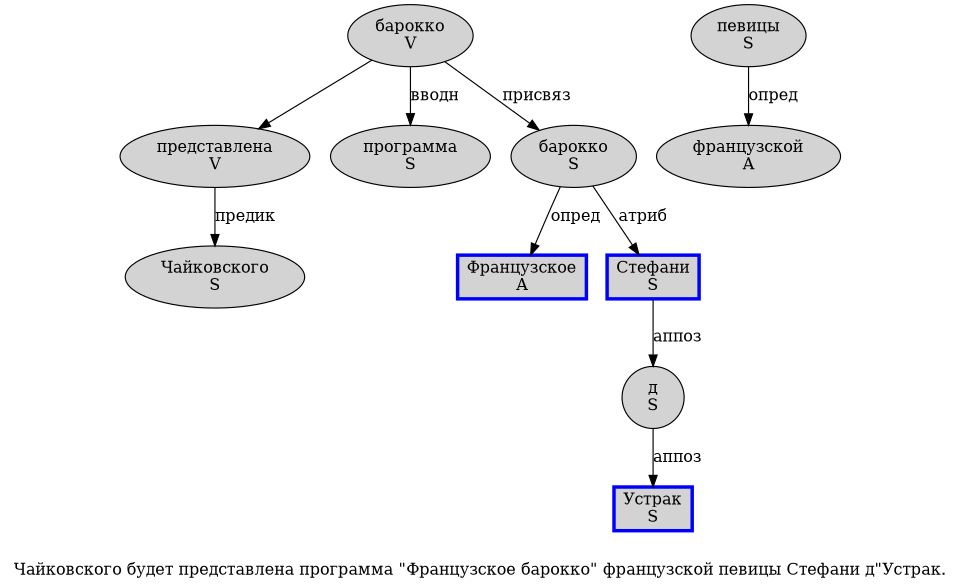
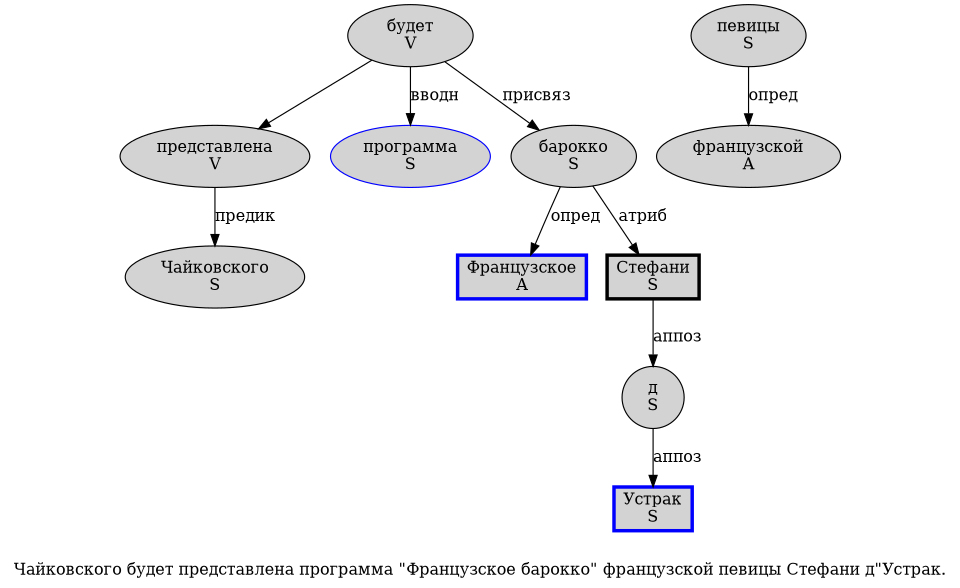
(410, 36) -> (410, 36)
(410, 156) -> (410, 156)
(653, 277) -> (653, 277)
